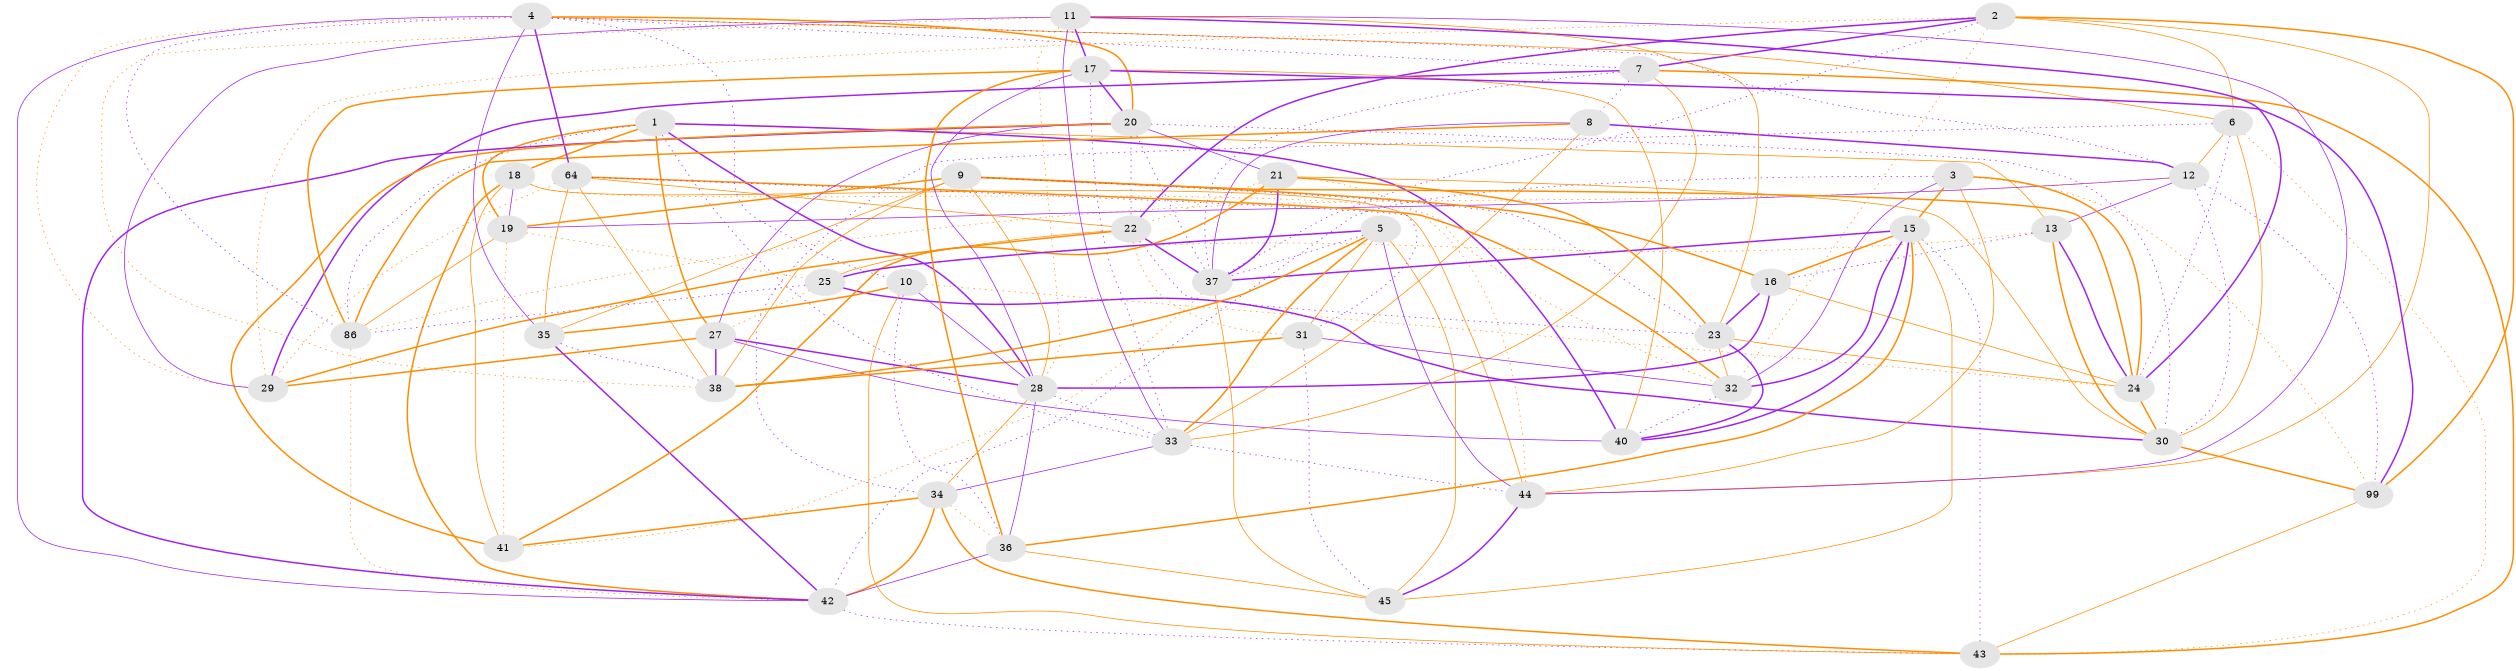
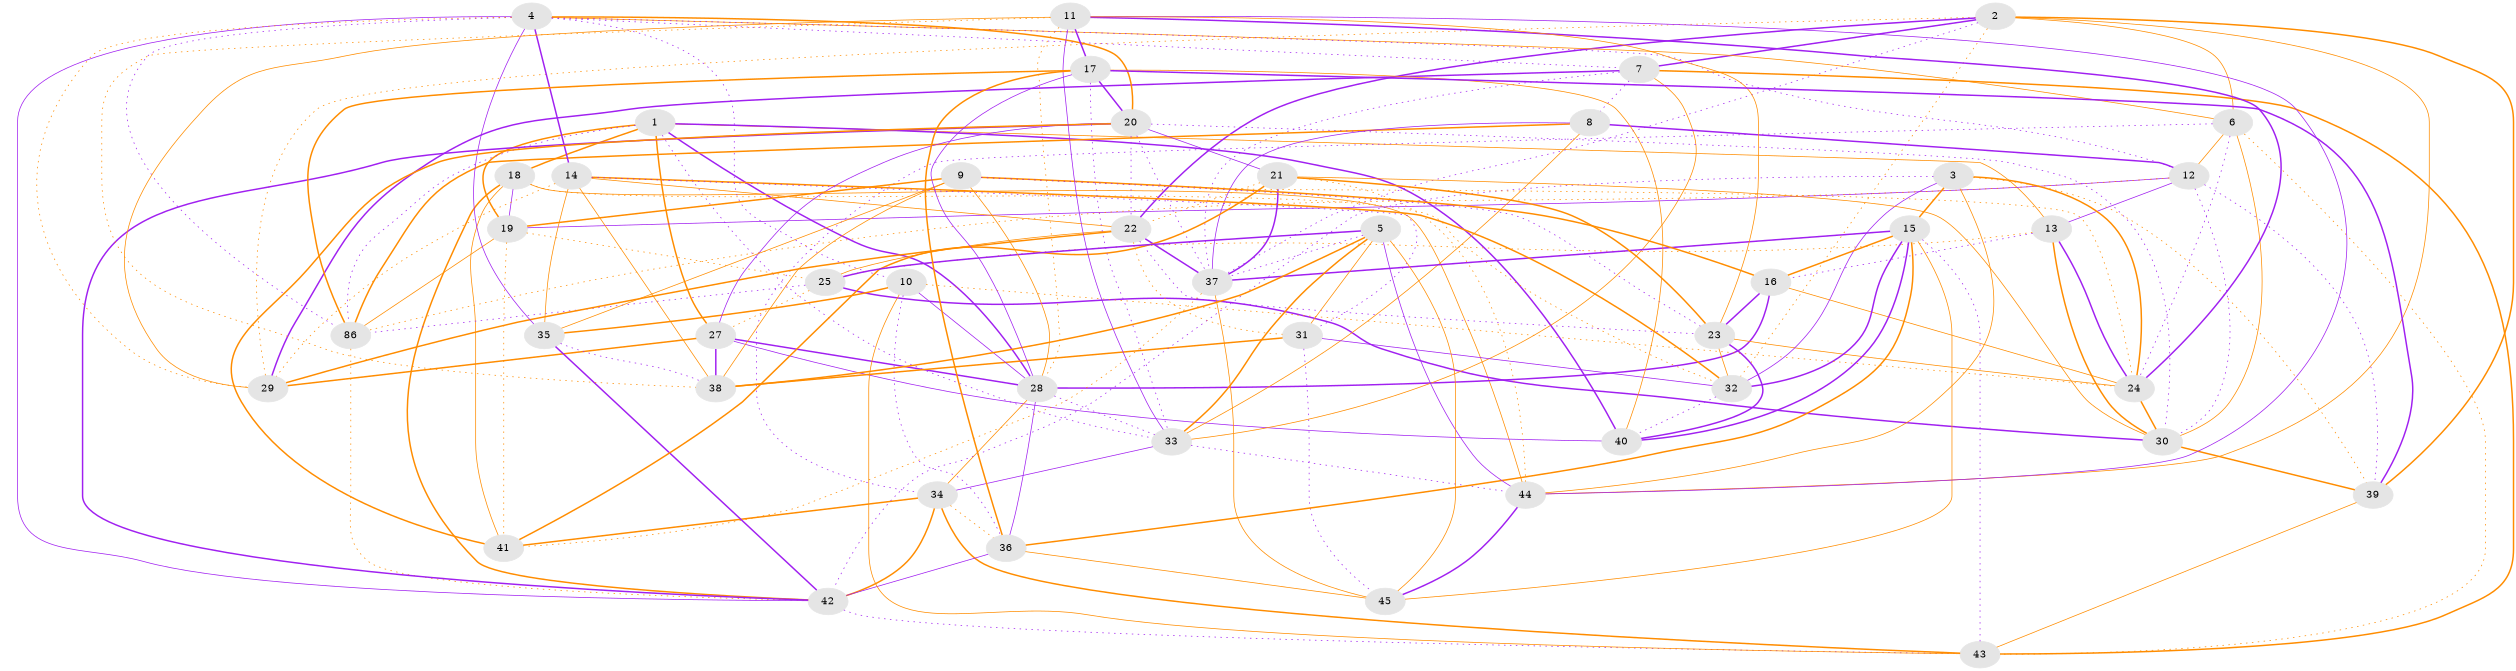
(434, 44) -> (434, 44)
(572, 176) -> (572, 176)
(1615, 192) -> (1615, 192)
(2373, 495) -> (2373, 495)
